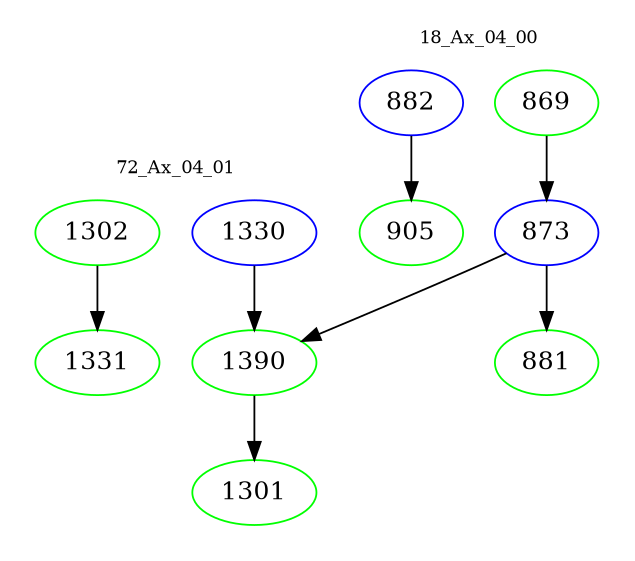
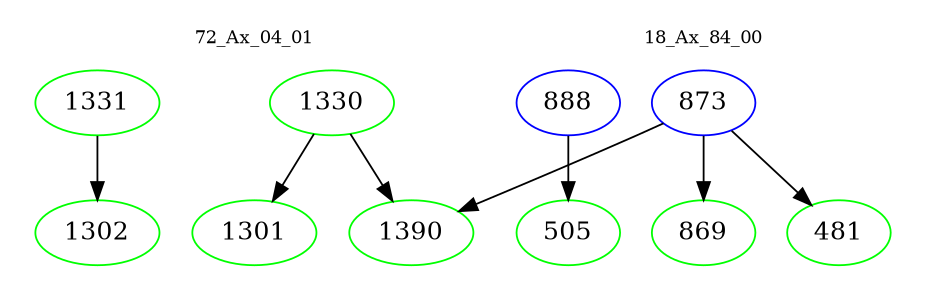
(479, 39) -> (704, 39)
(411, 103) -> (568, 103)
(547, 159) -> (704, 159)
(254, 233) -> (332, 103)
(411, 233) -> (568, 233)
(97, 289) -> (97, 159)
(547, 363) -> (839, 233)
(254, 419) -> (298, 160)
